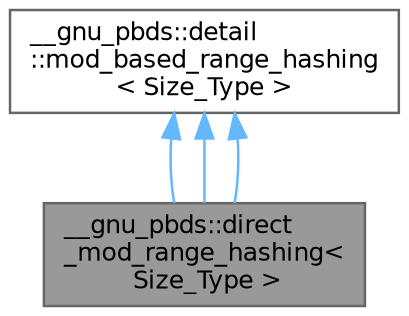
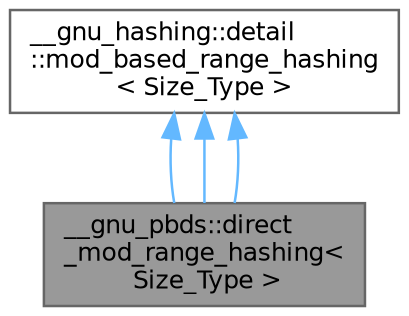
(204, 61) -> (204, 61)
